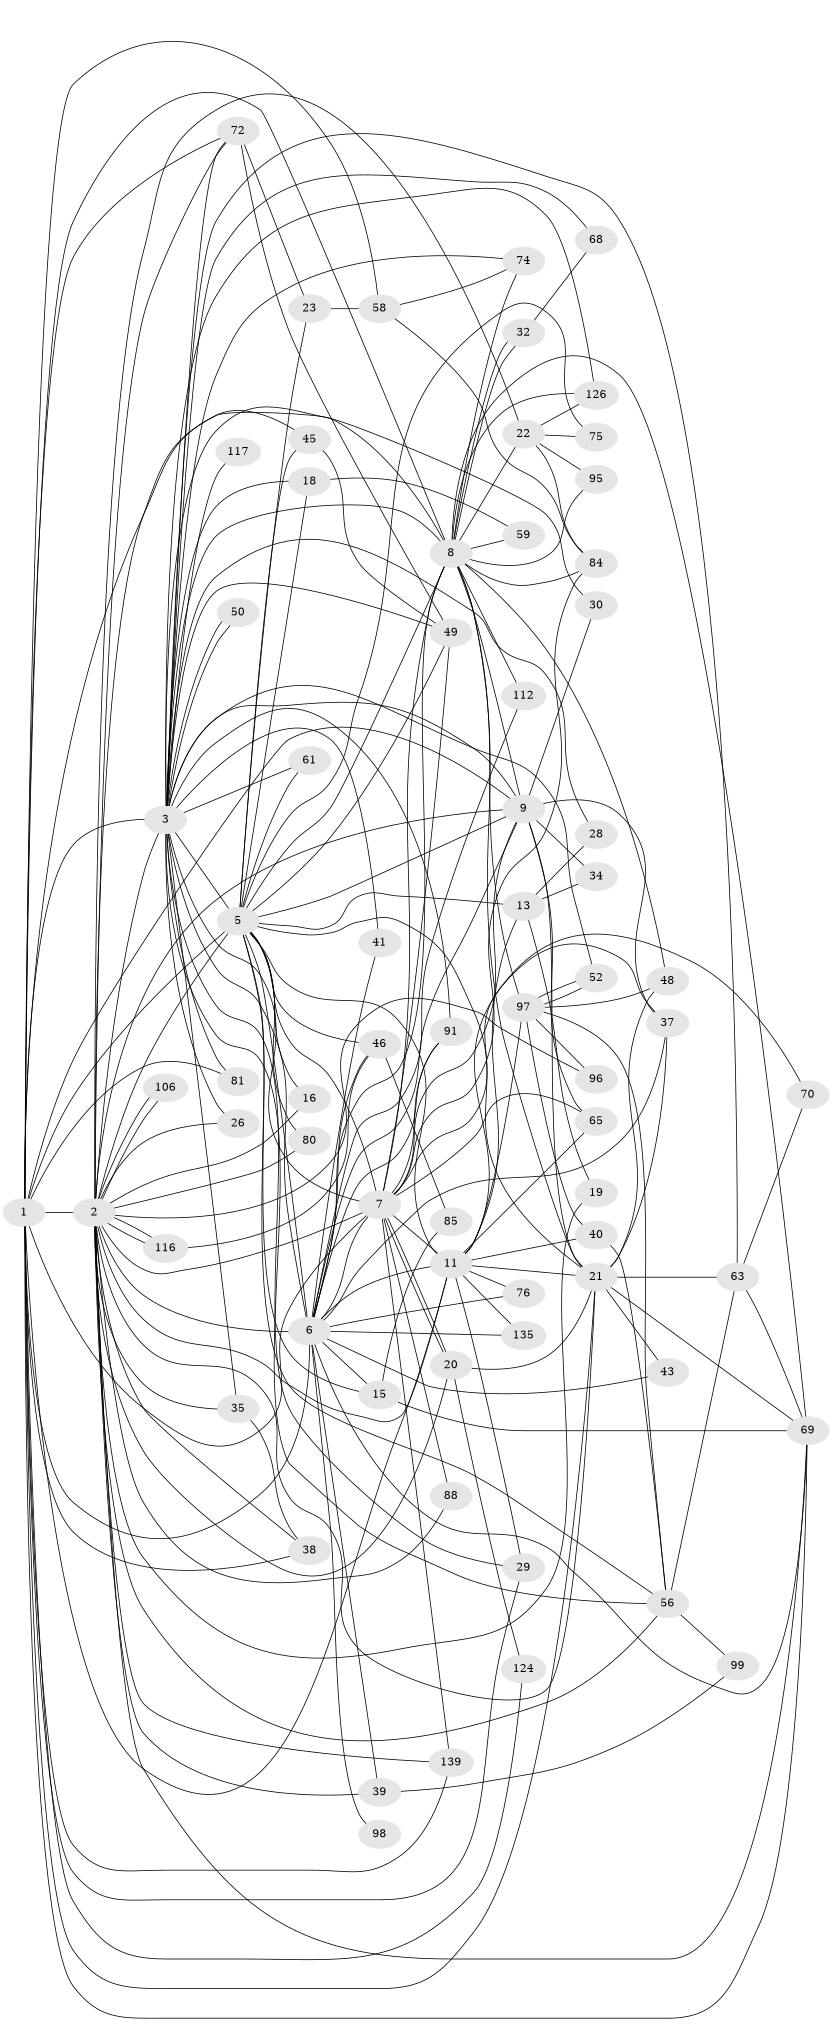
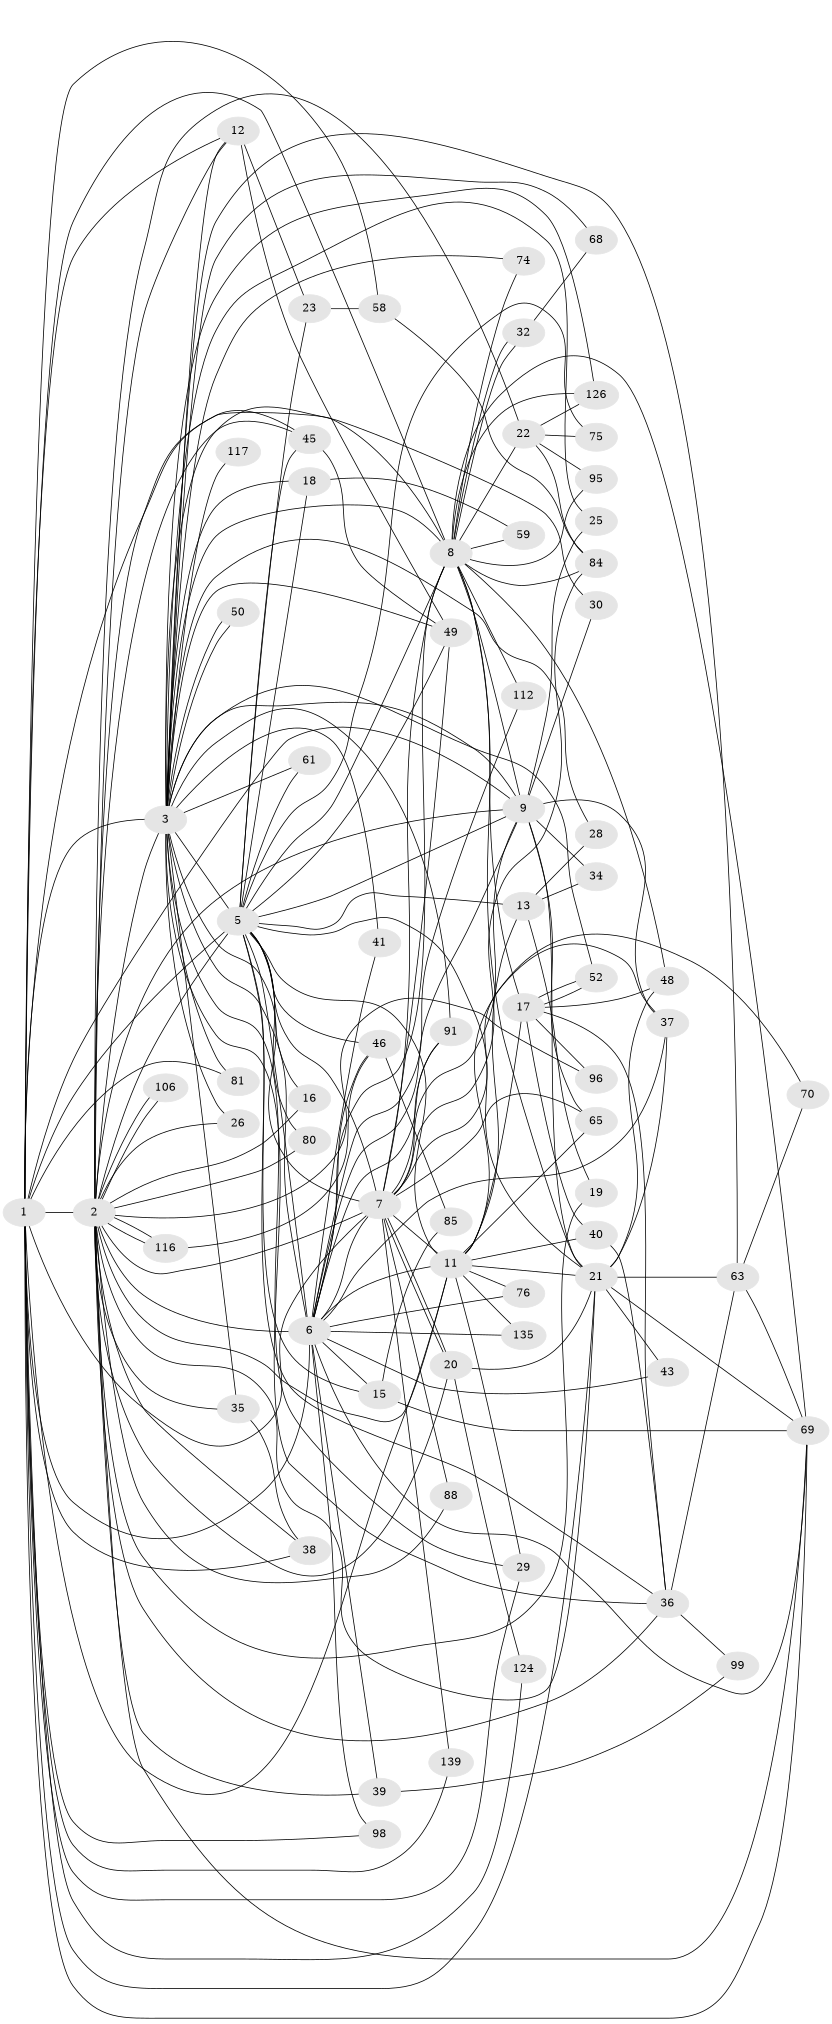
(238, 131) -> (238, 131)
(454, 290) -> none
none -> (596, 521)
(524, 1008) -> (524, 1008)
(668, 1604) -> (668, 1604)
(127, 1652) -> (114, 765)
none -> (66, 1803)
